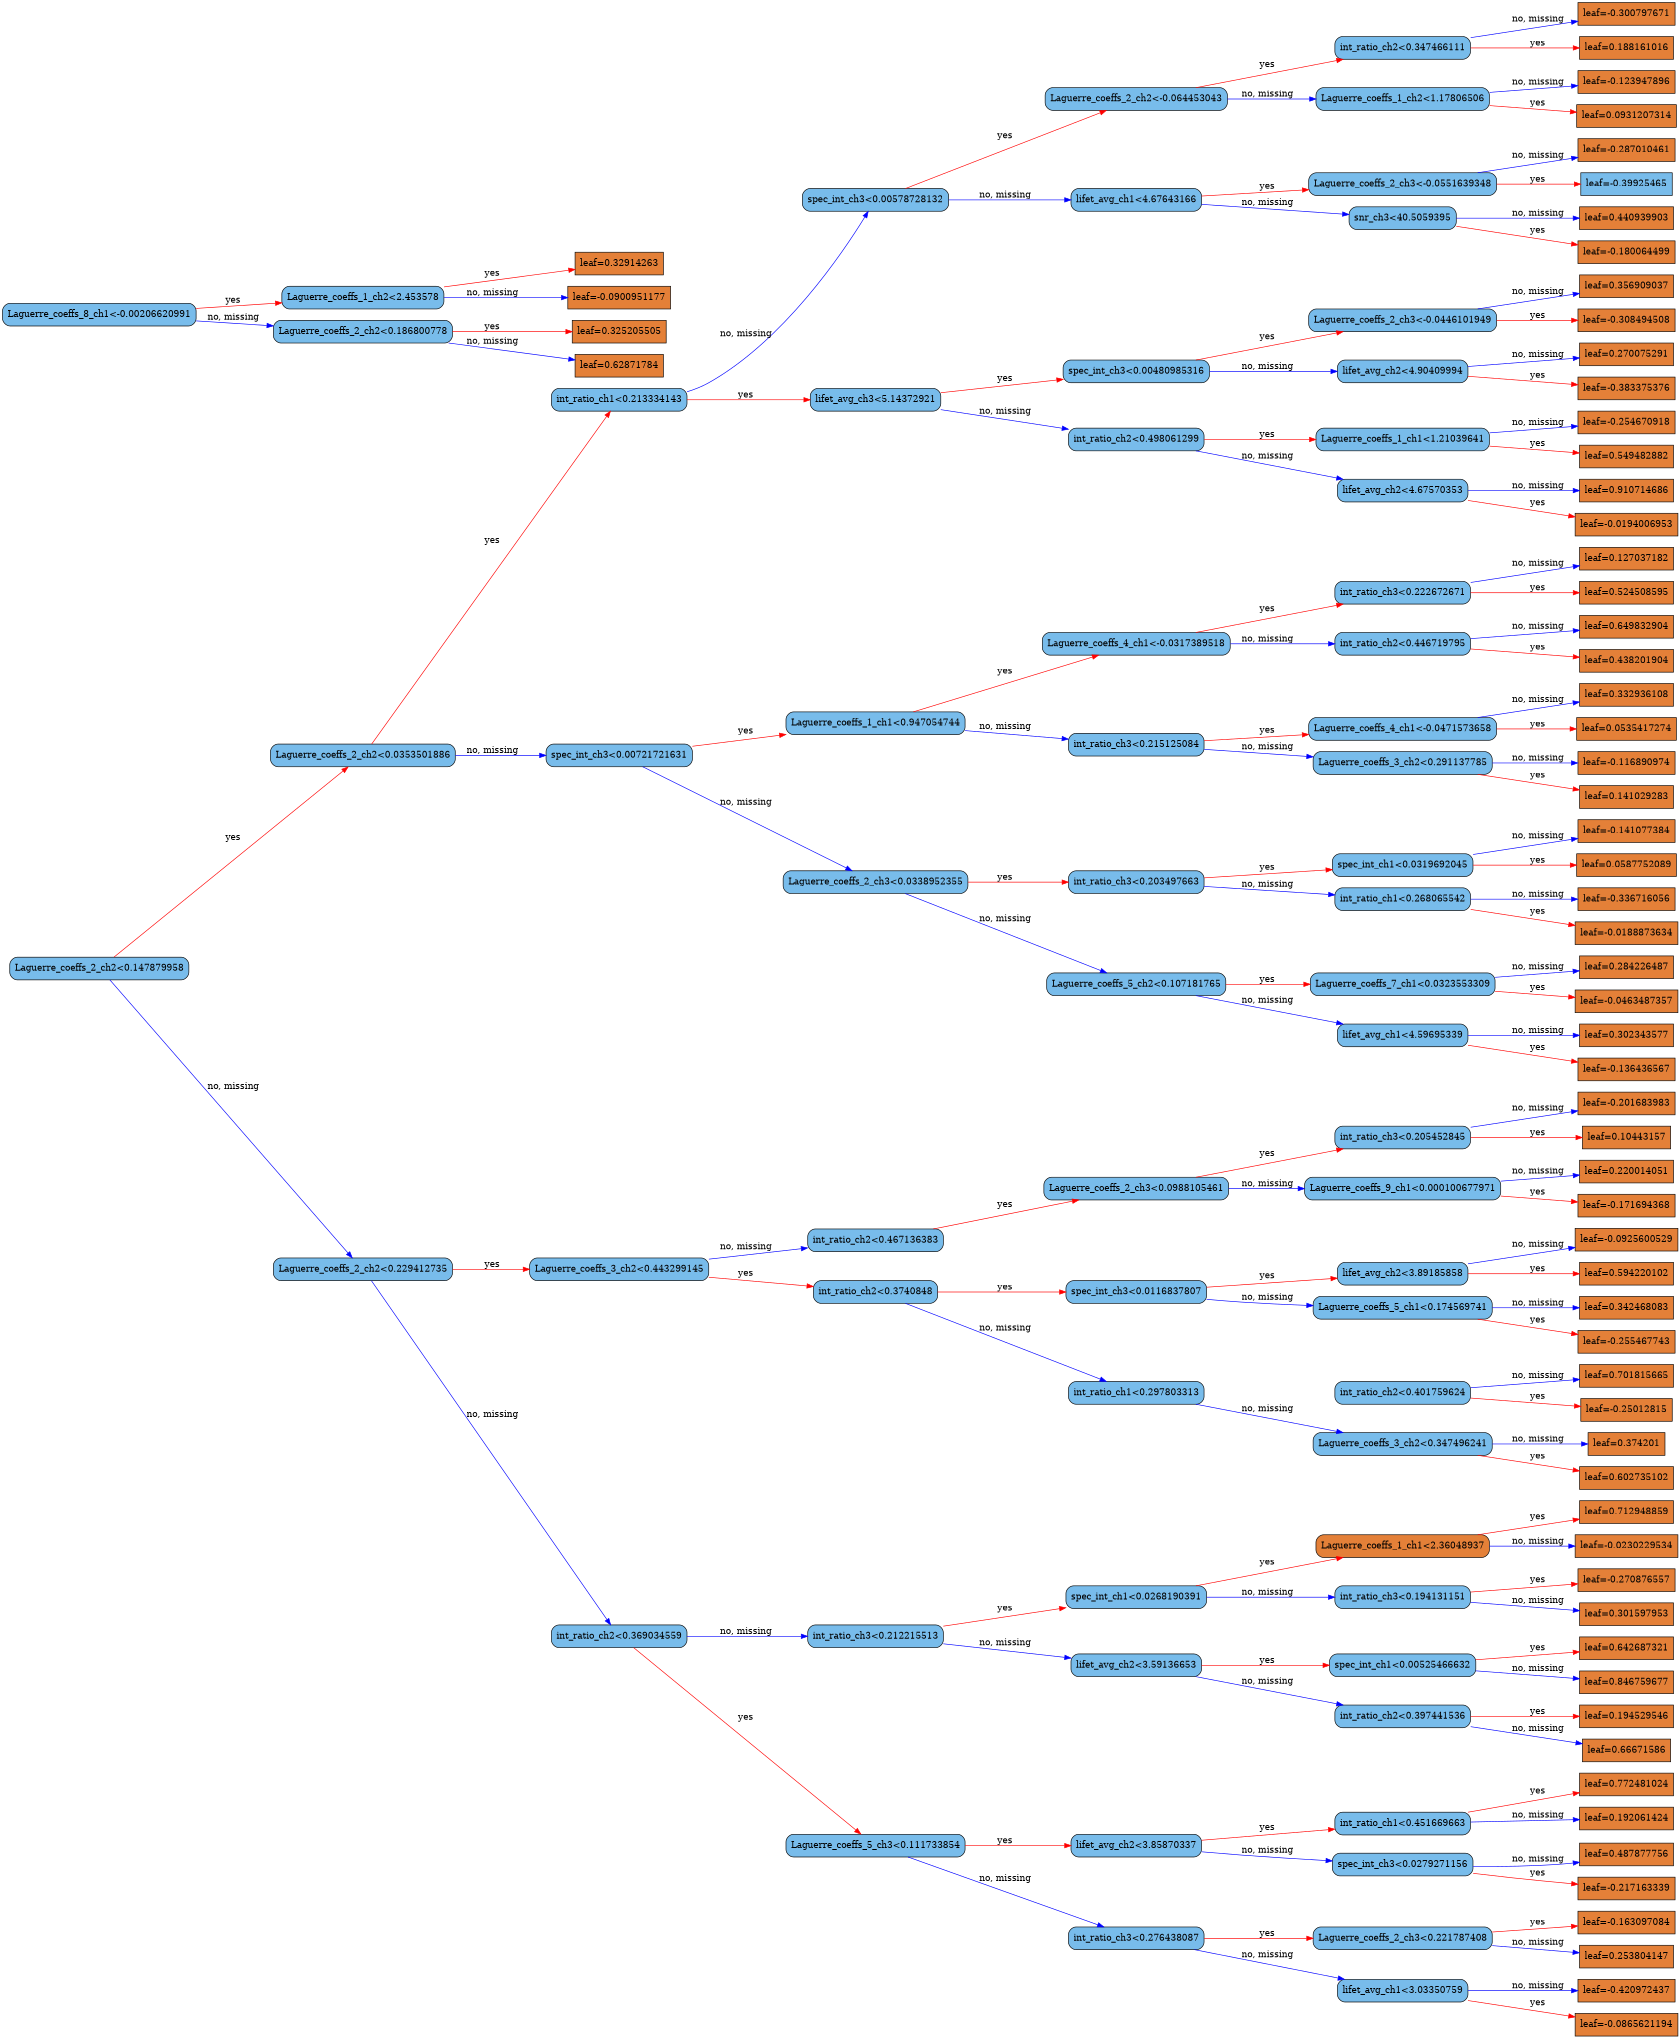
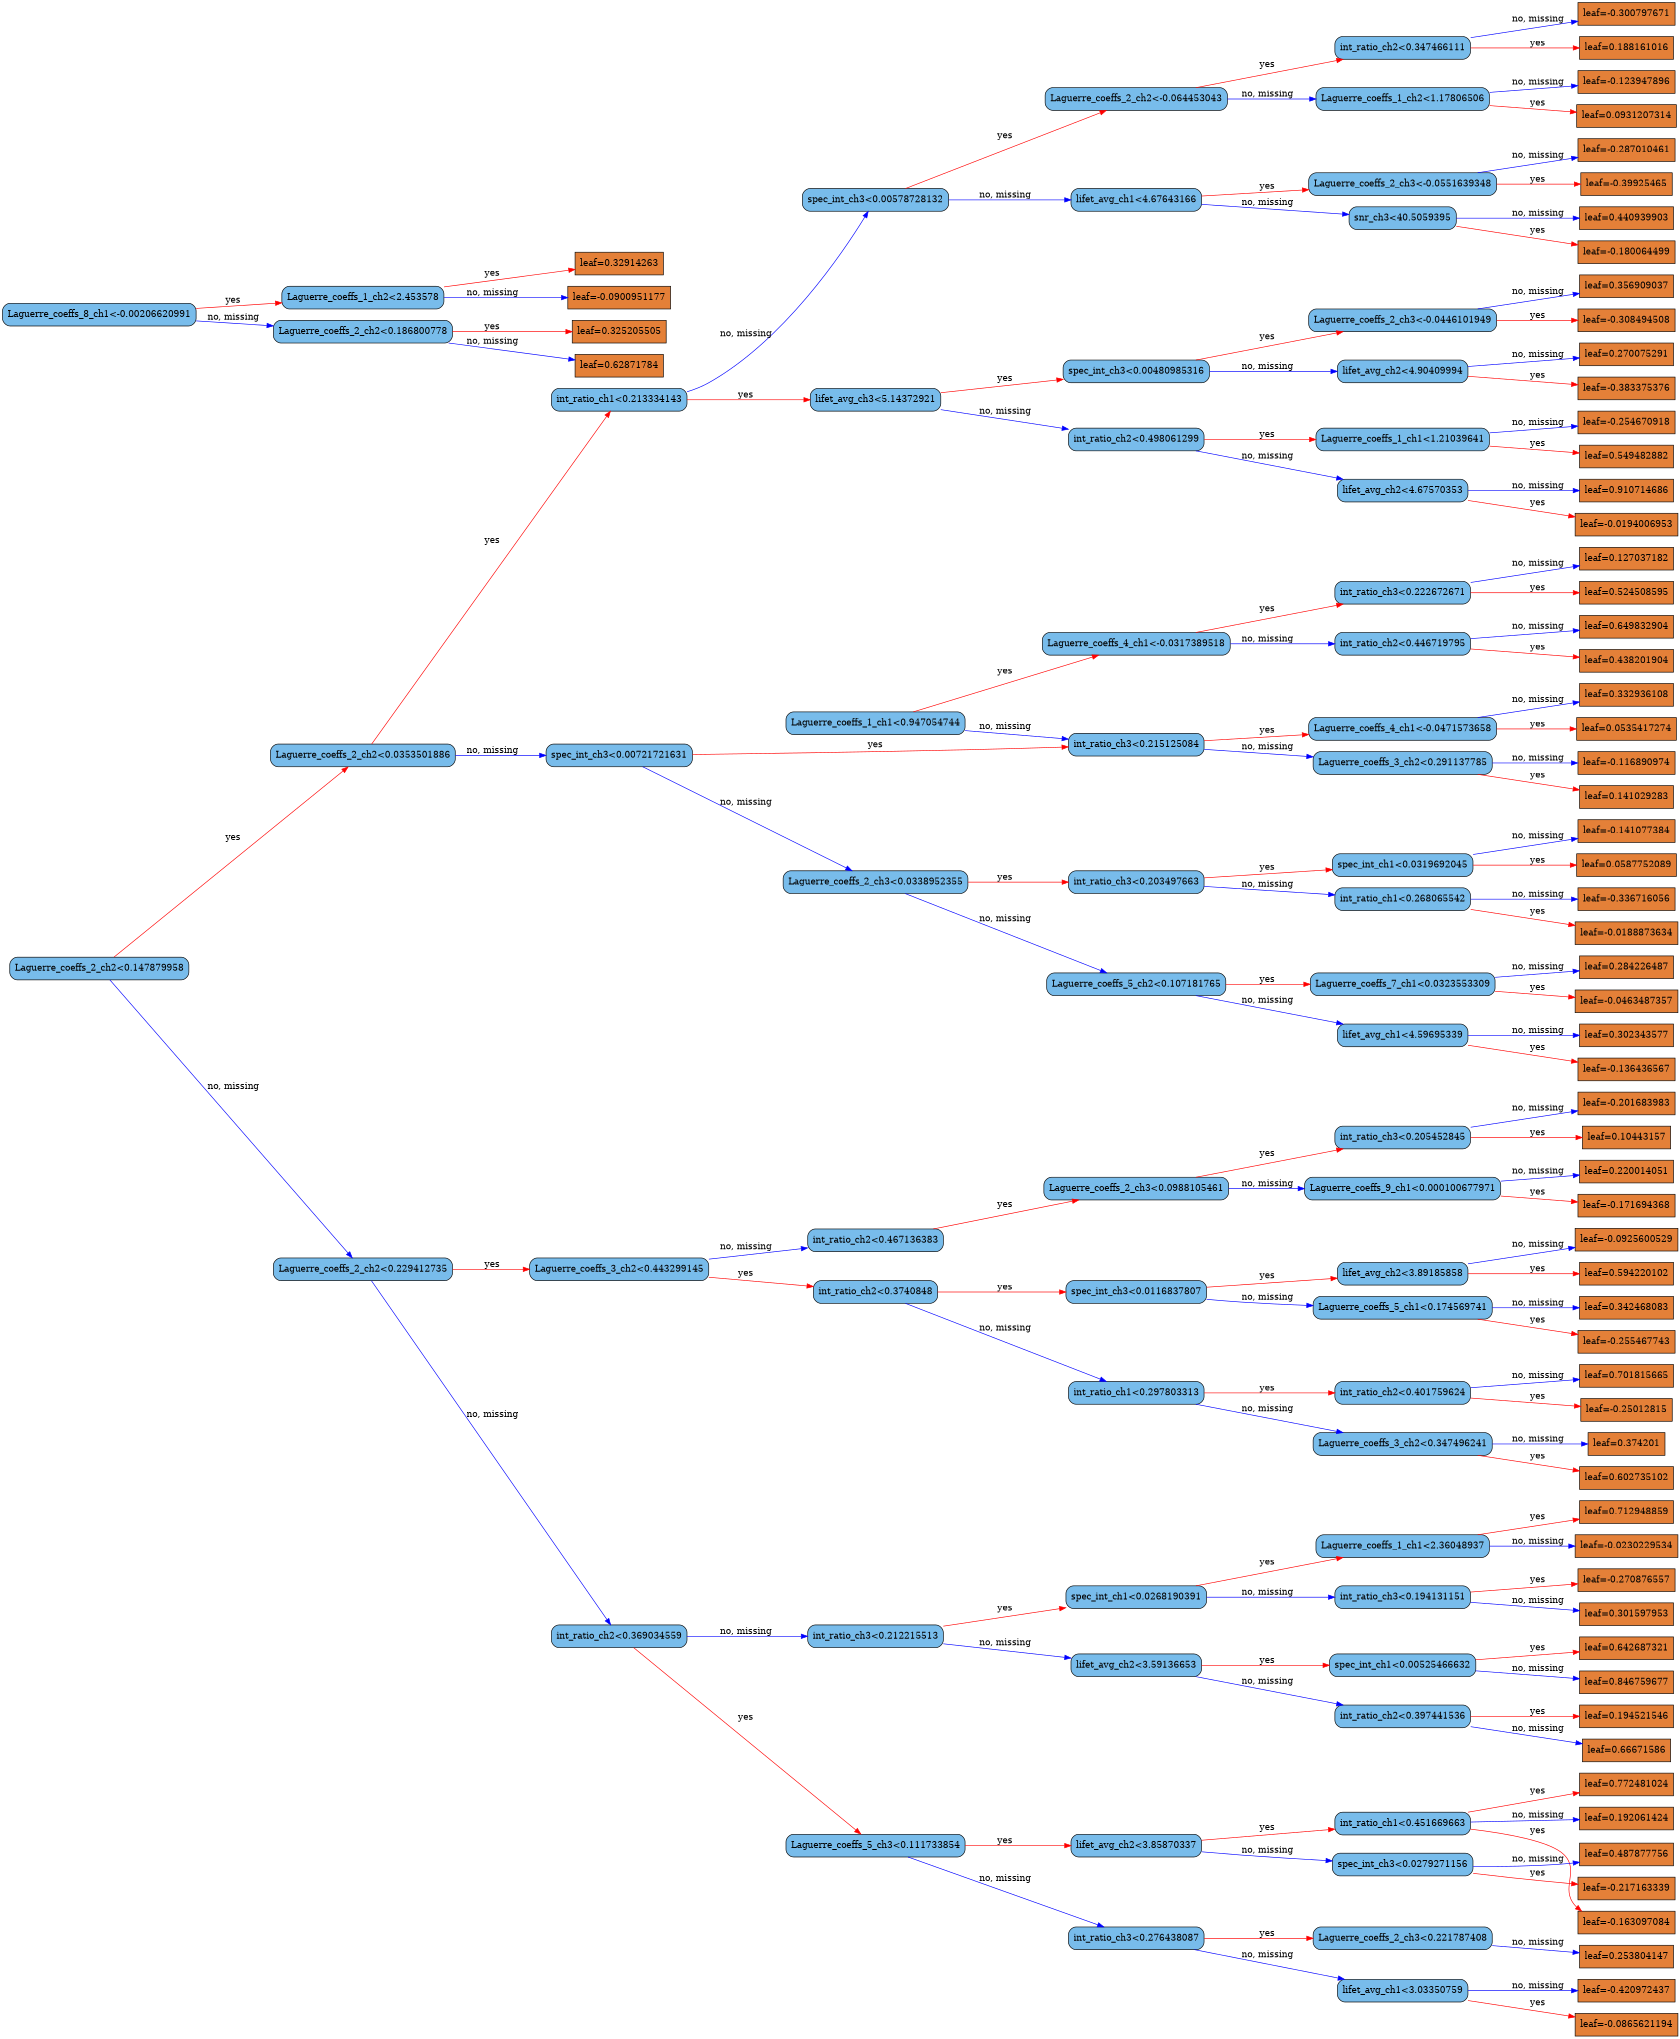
(1627, 184) -> (1627, 184)
(736, 741) -> (877, 752)
none -> (1266, 1393)
(1403, 1546) -> (1403, 1546)
(1627, 1716) -> (1627, 1716)
(1532, 1929) -> (1546, 1845)
